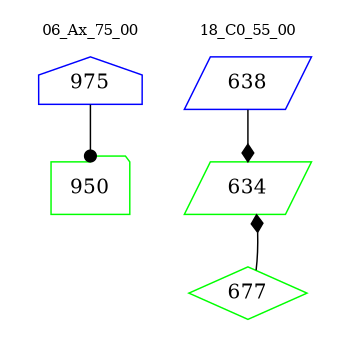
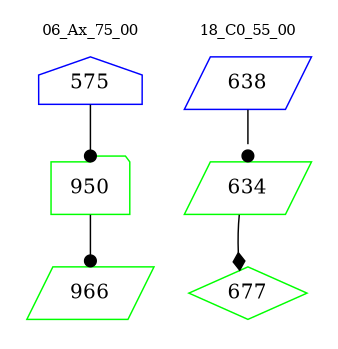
(90, 83) -> (90, 83)
(248, 127) -> (248, 127)
(258, 251) -> (238, 234)
none -> (90, 293)
